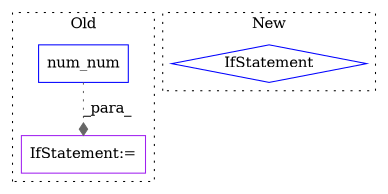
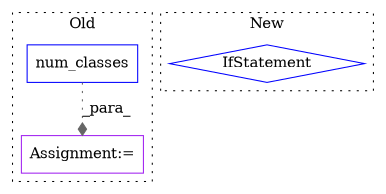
(83, 64) -> (82, 64)
(83, 154) -> (82, 154)
